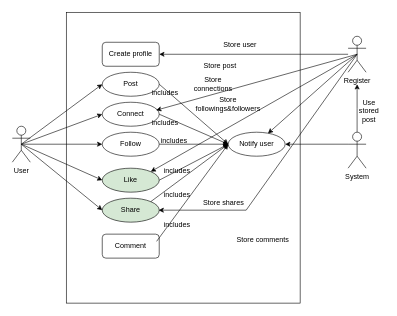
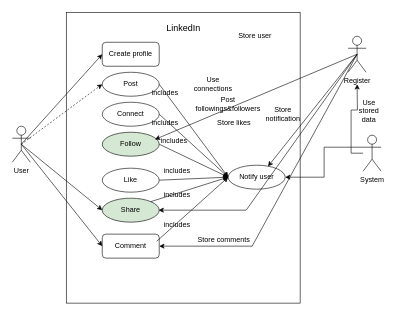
none -> (184, 27)
(240, 45) -> (255, 36)
(347, 54) -> none
(220, 66) -> none
(254, 83) -> none
none -> (289, 83)
(213, 84) -> (213, 84)
(276, 100) -> none
(228, 104) -> (228, 104)
(369, 111) -> (369, 111)
(63, 114) -> (63, 114)
none -> (283, 114)
none -> (234, 123)
(64, 129) -> none
(96, 144) -> (64, 97)
(131, 144) -> (131, 144)
(257, 144) -> (257, 177)
(357, 150) -> (372, 153)
none -> (300, 160)
(63, 163) -> none
(131, 180) -> (131, 180)
none -> (63, 197)
(224, 203) -> none
(263, 240) -> (224, 240)
